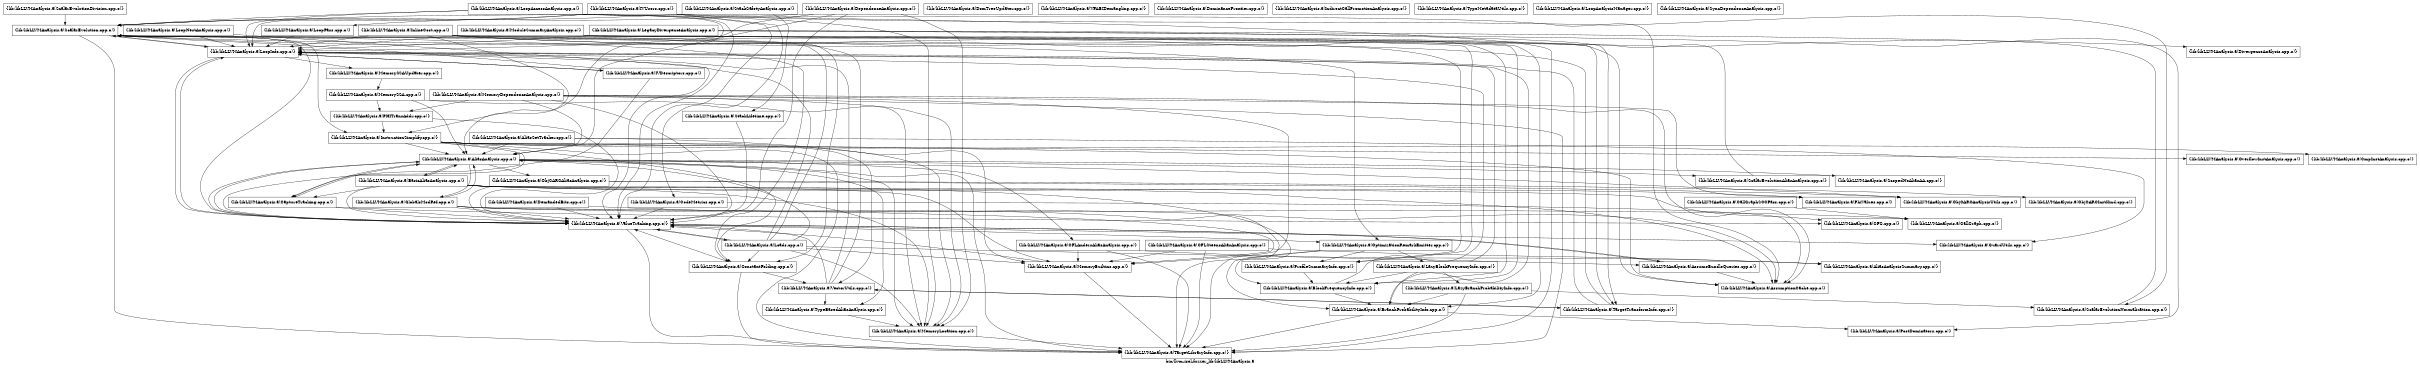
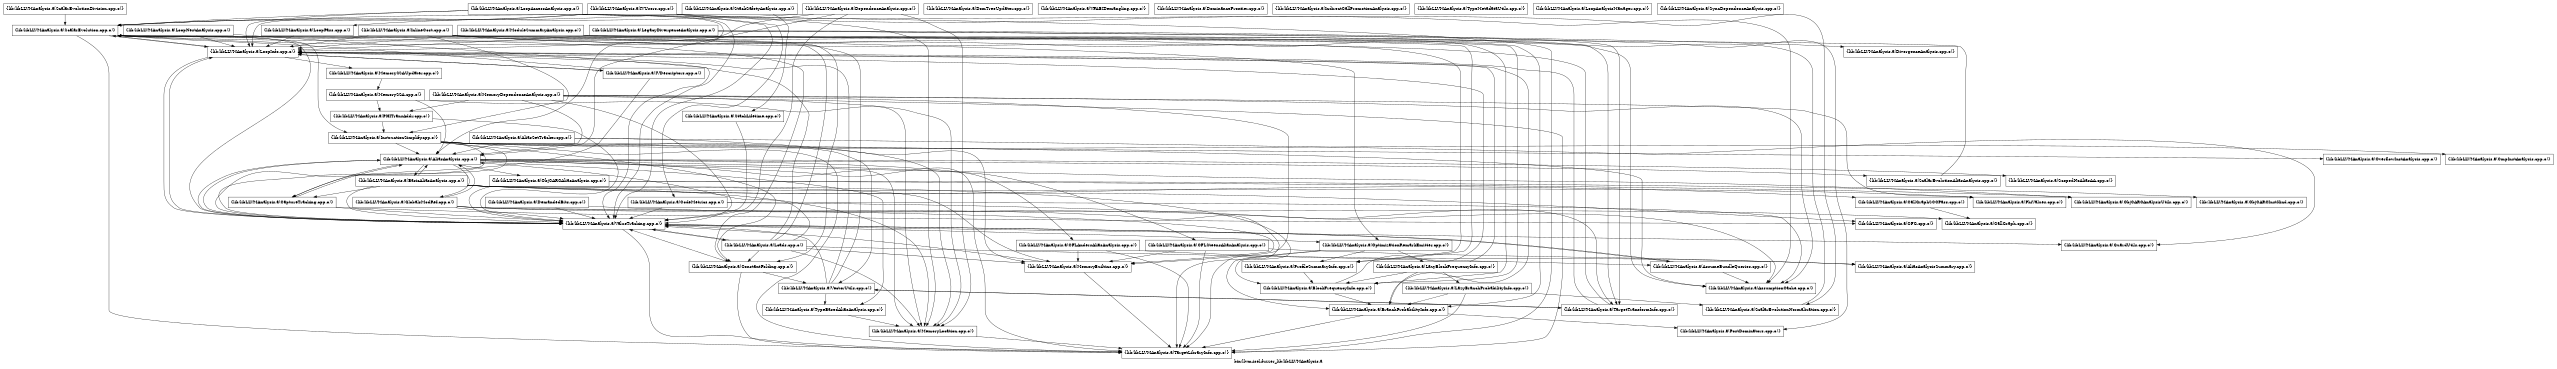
none -> (788, 166)
(1196, 192) -> (1333, 187)
none -> (224, 205)
none -> (1105, 209)
